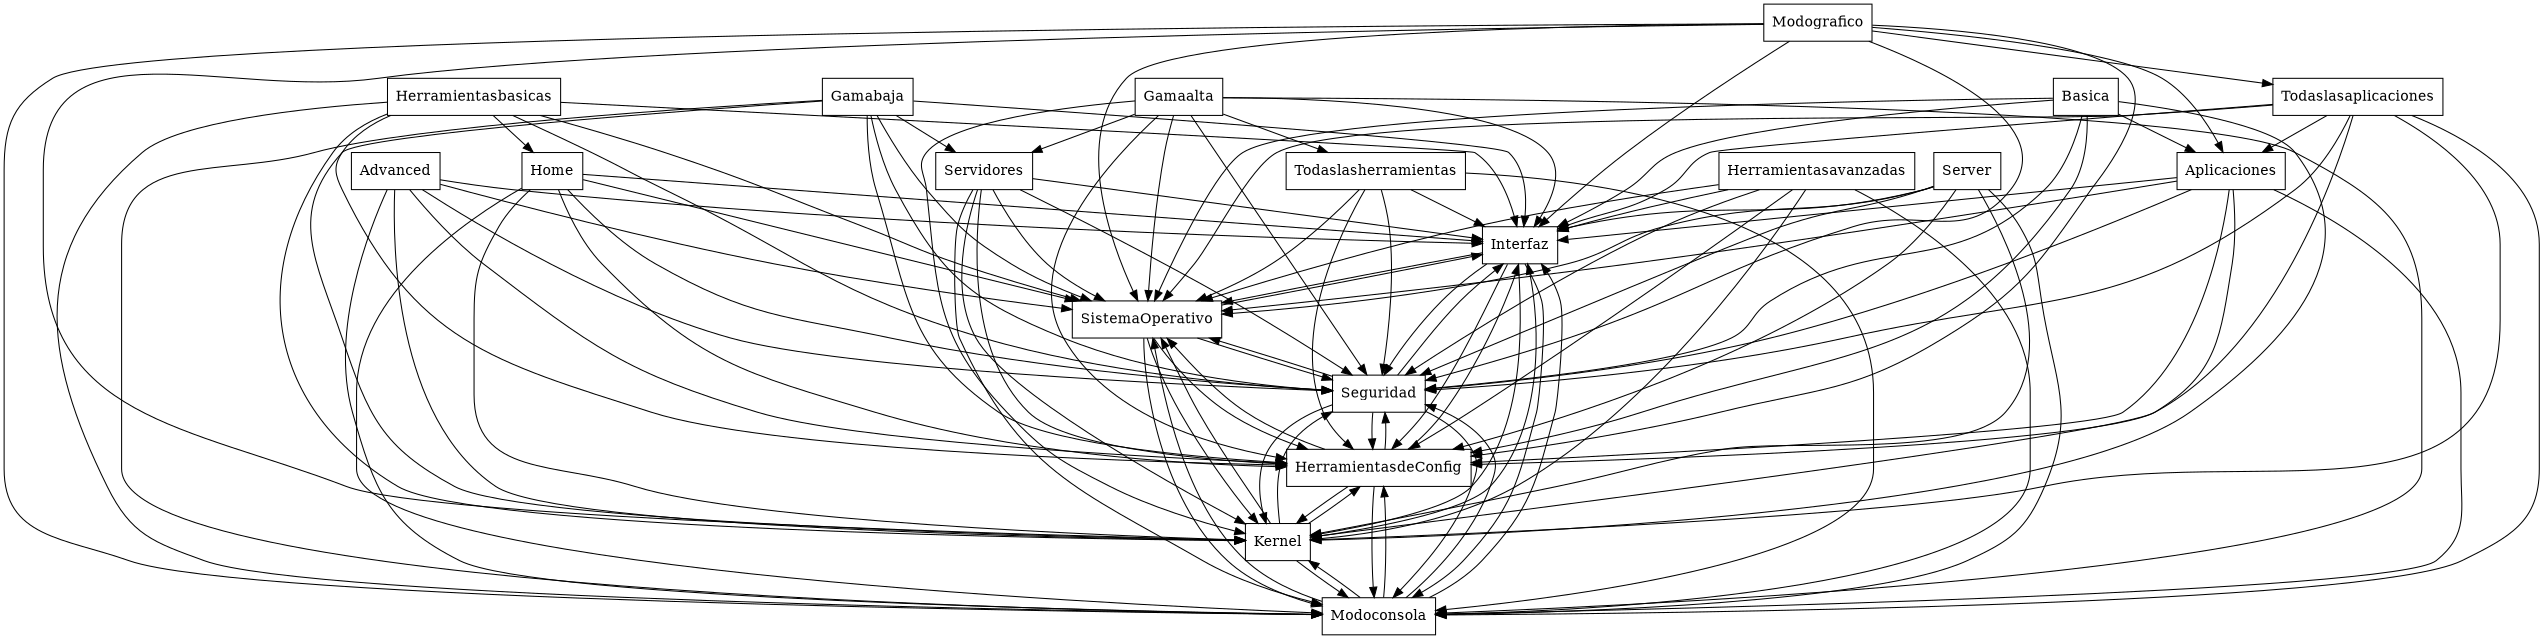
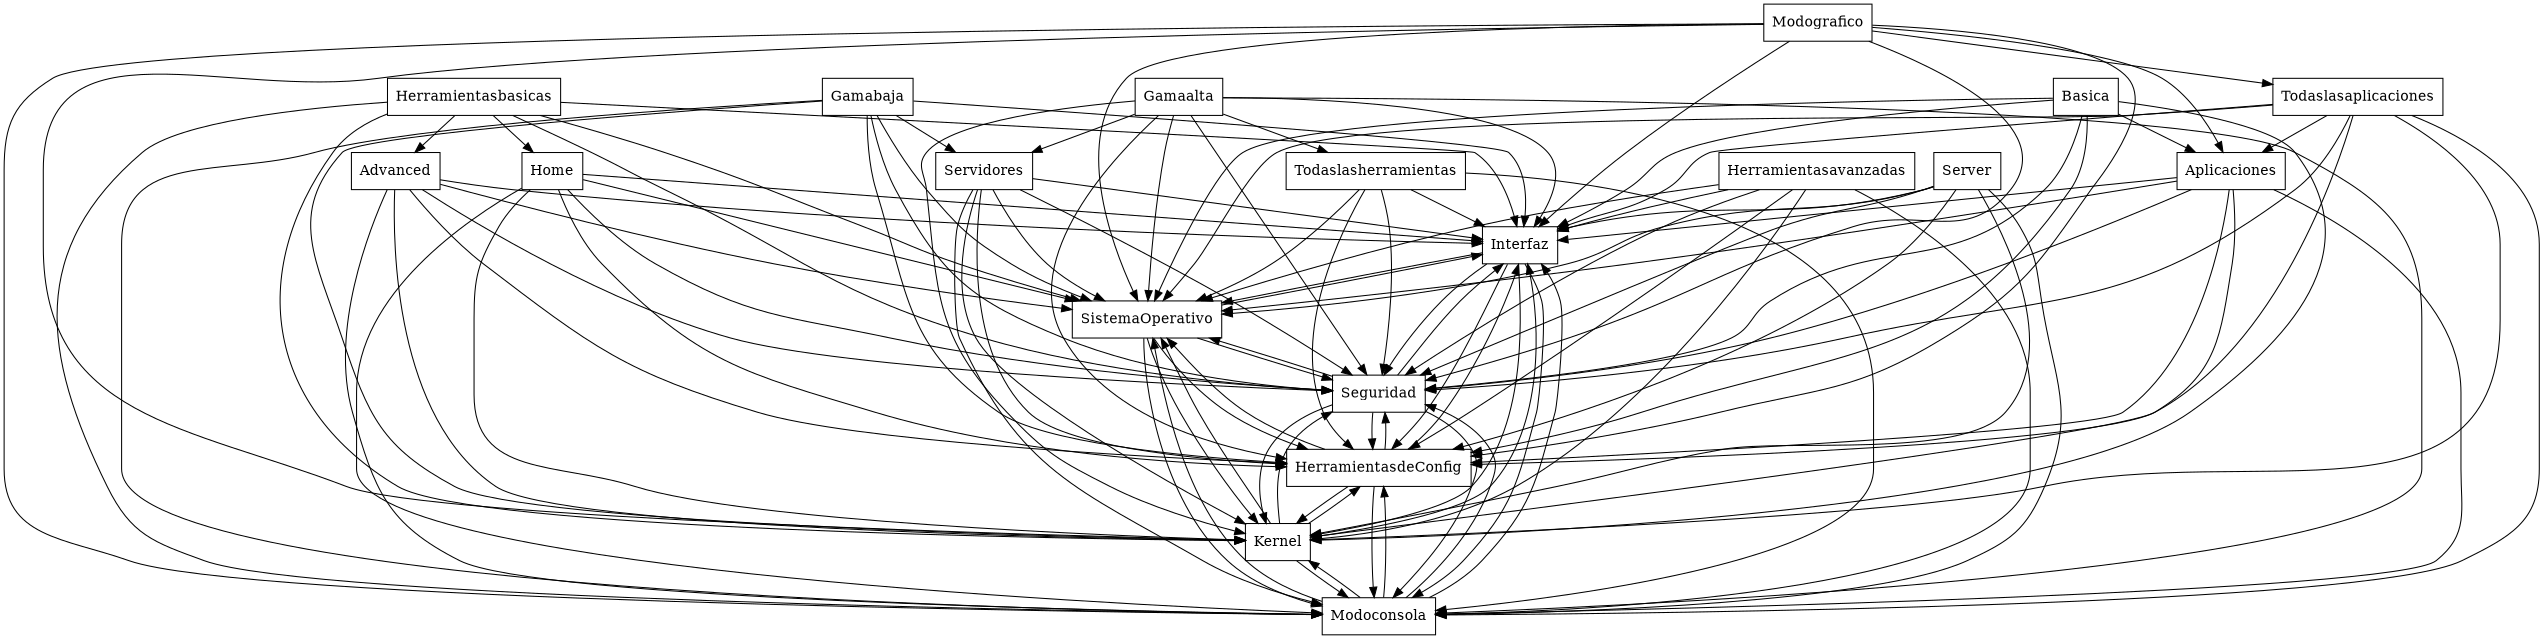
(715, 426) -> (445, 125)
